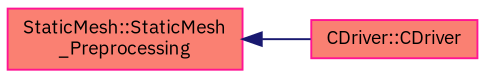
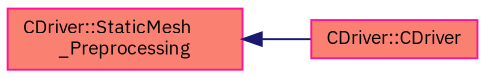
(125, 39) -> (125, 39)
